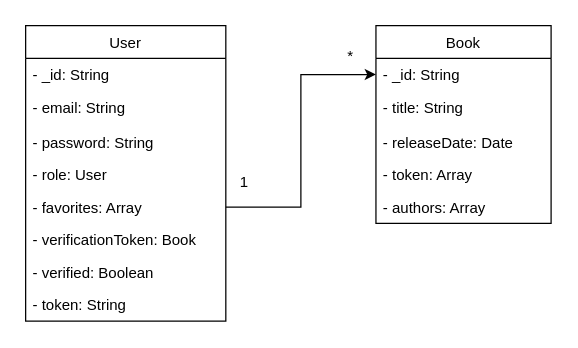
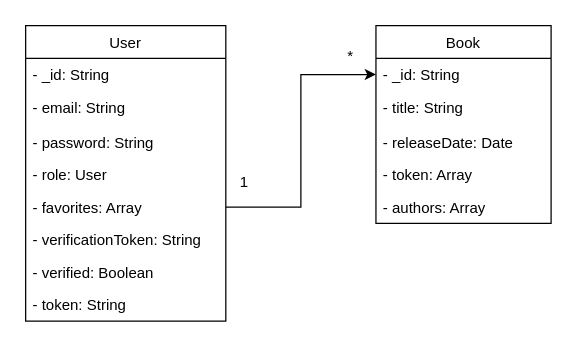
(126, 240) -> (132, 240)
